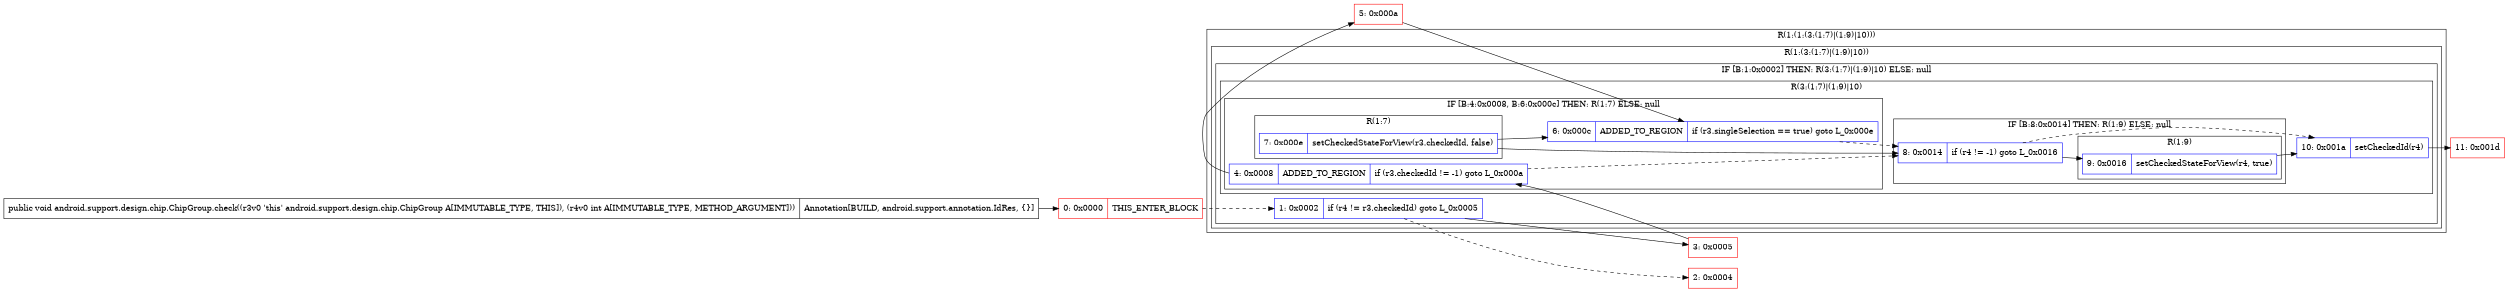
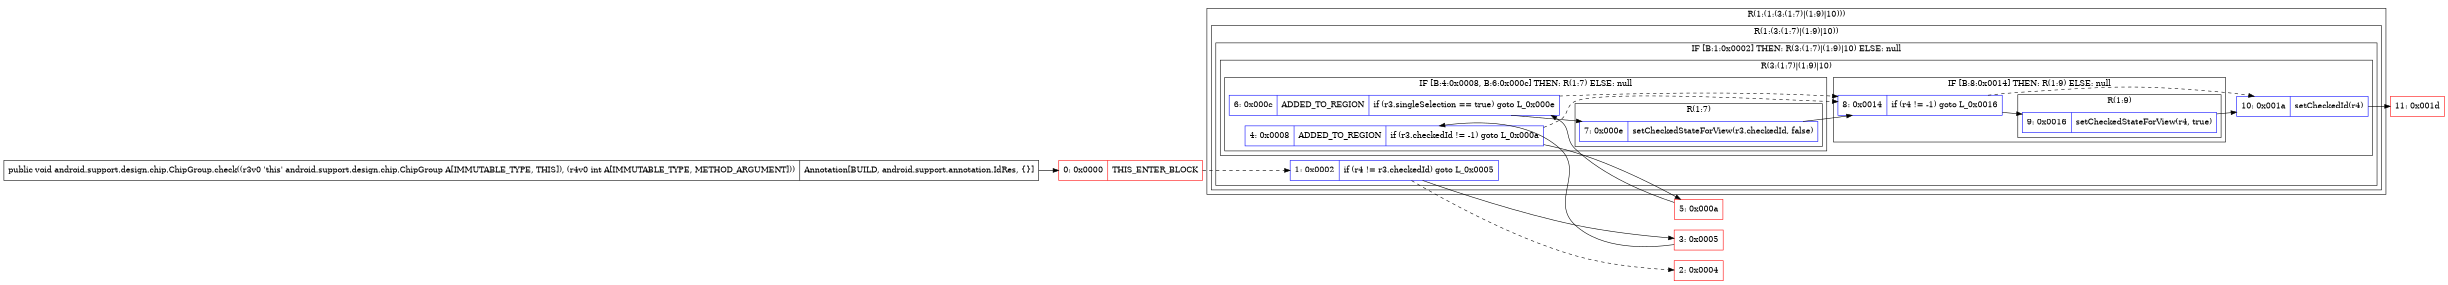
(1520, 138) -> (1544, 118)
